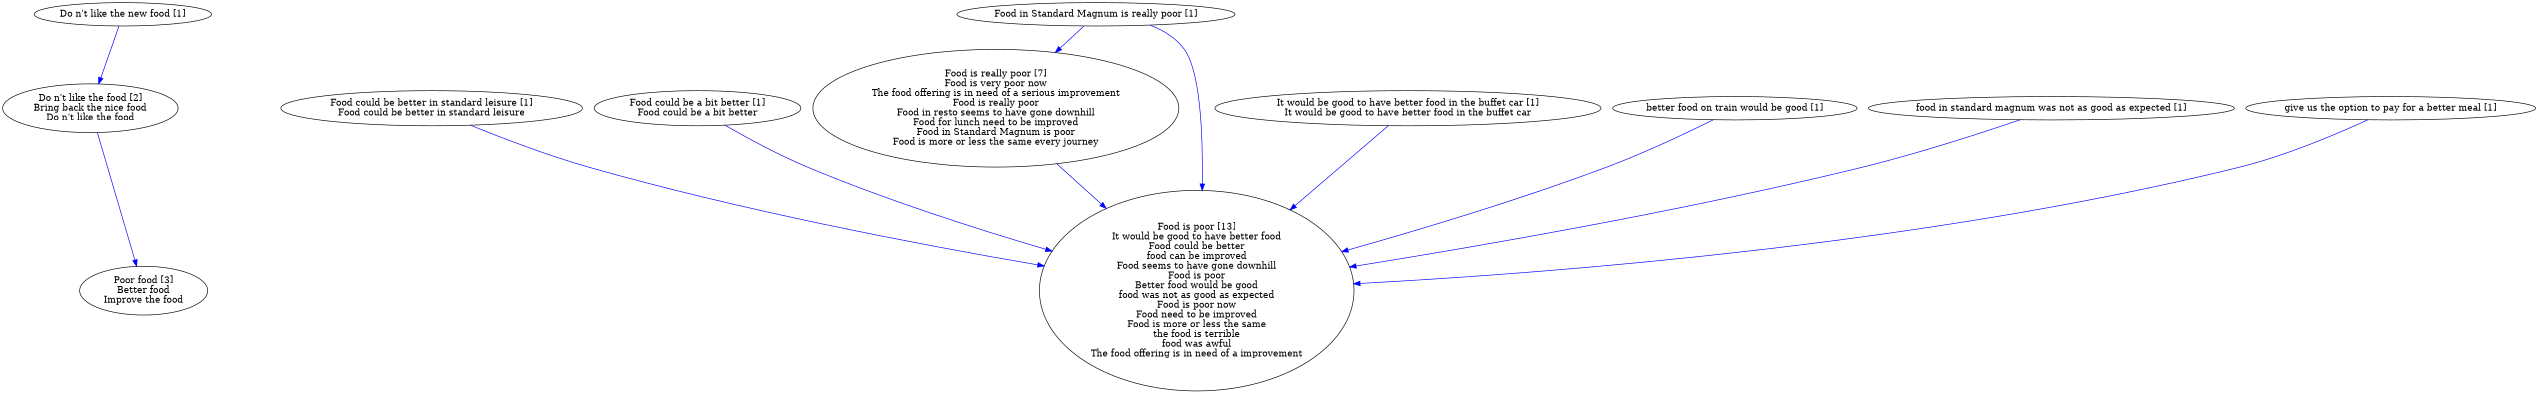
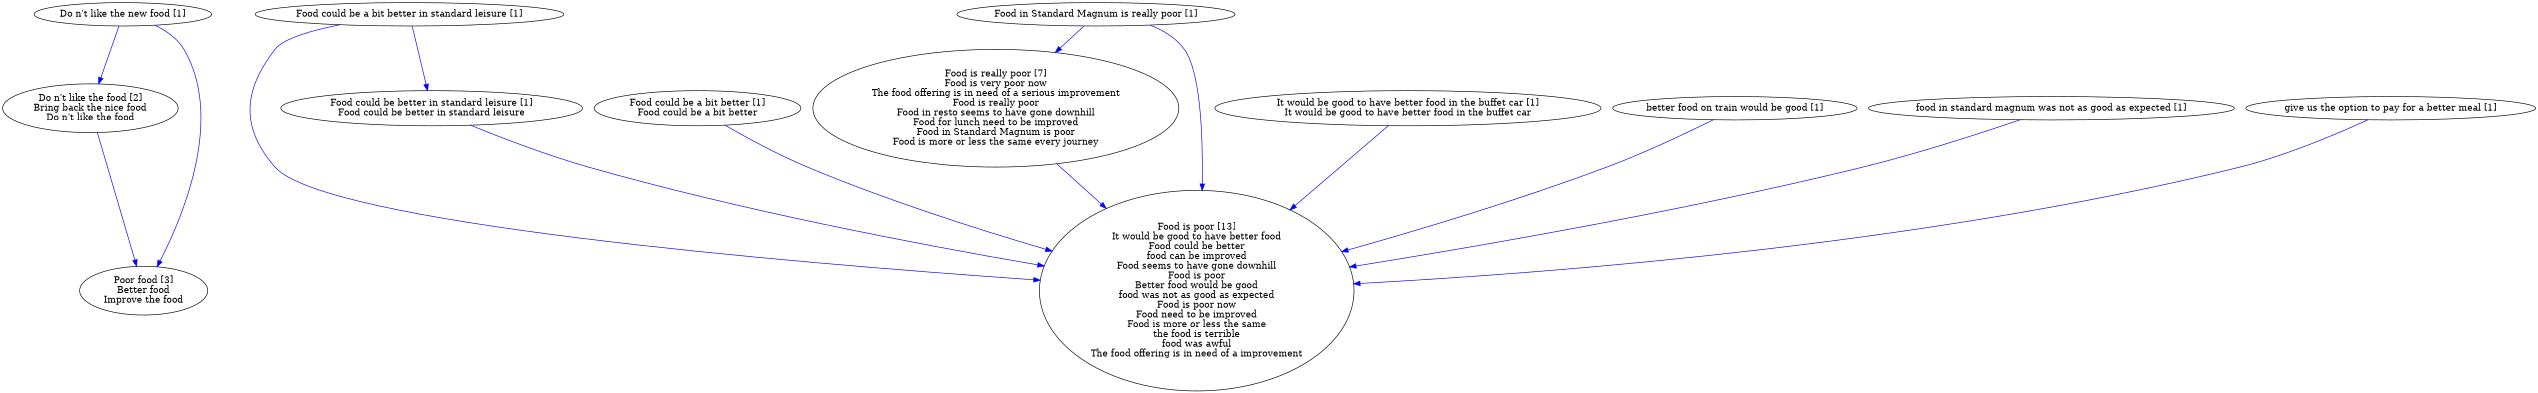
none -> (410, 14)
none -> (200, 138)
